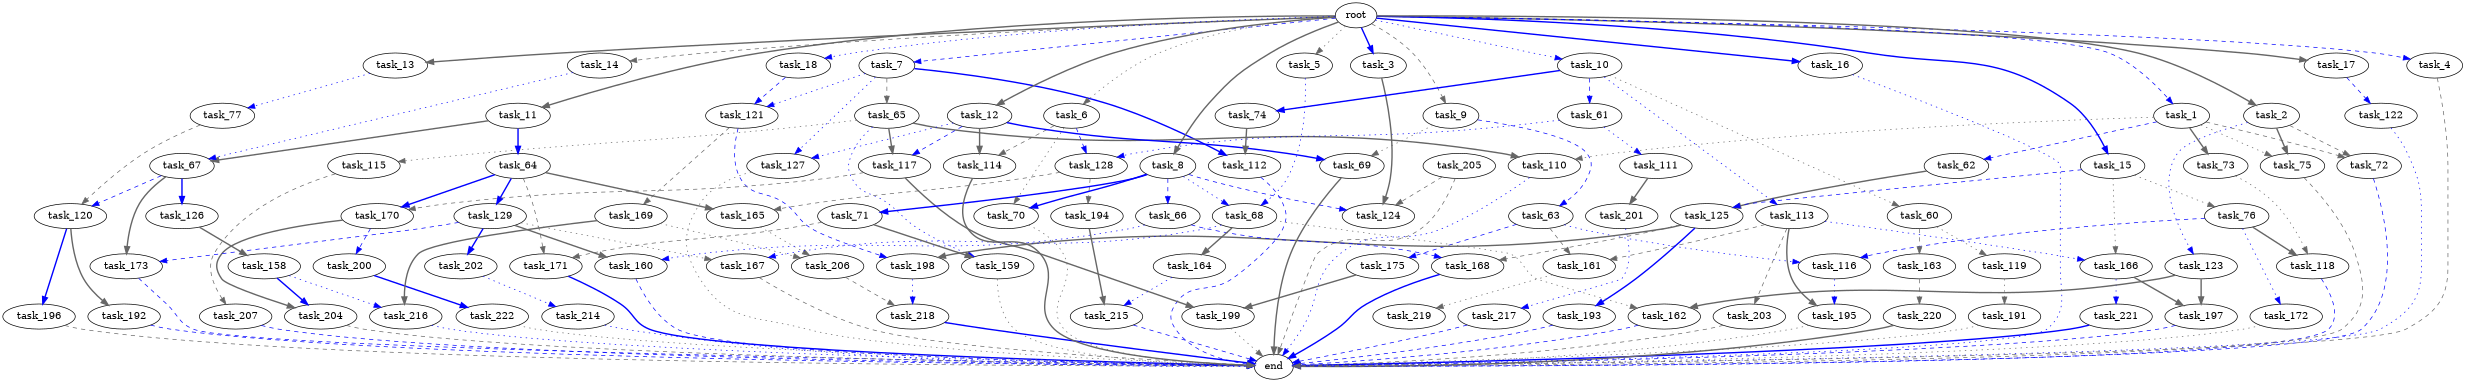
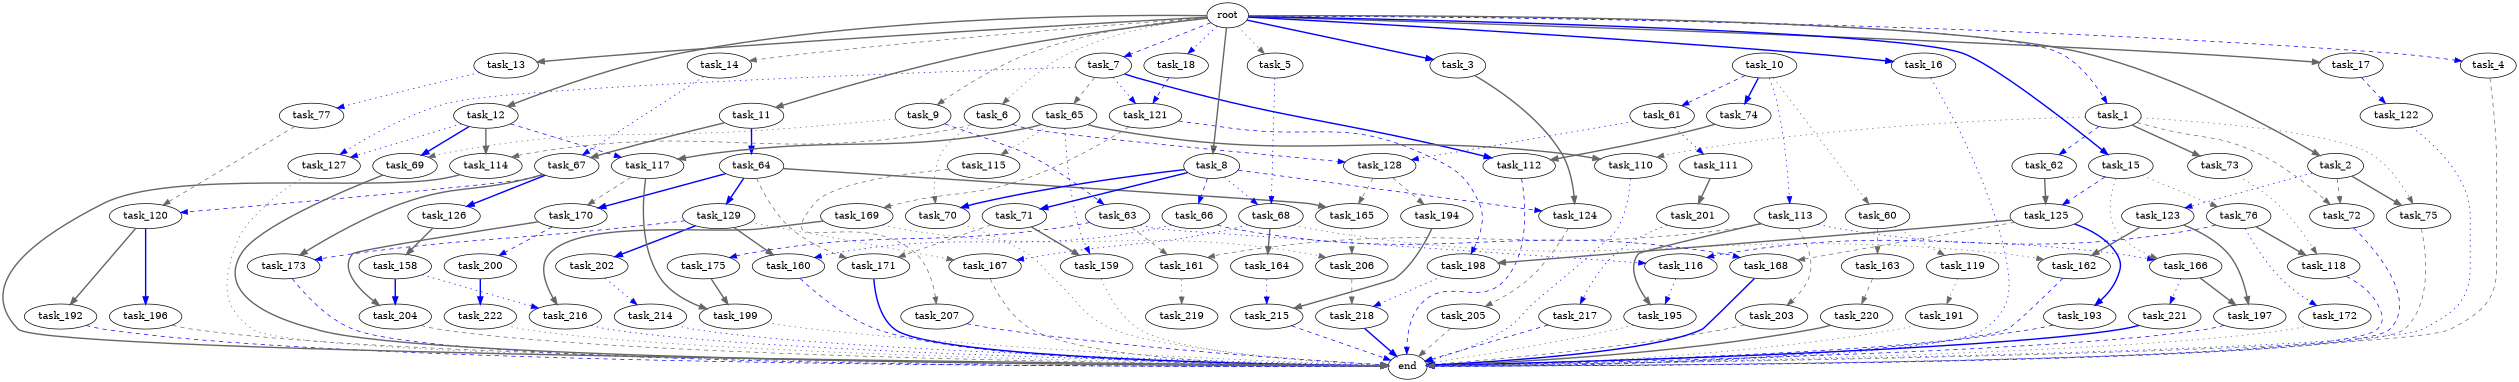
(1465, 39) -> none
(1422, 189) -> (1536, 272)
